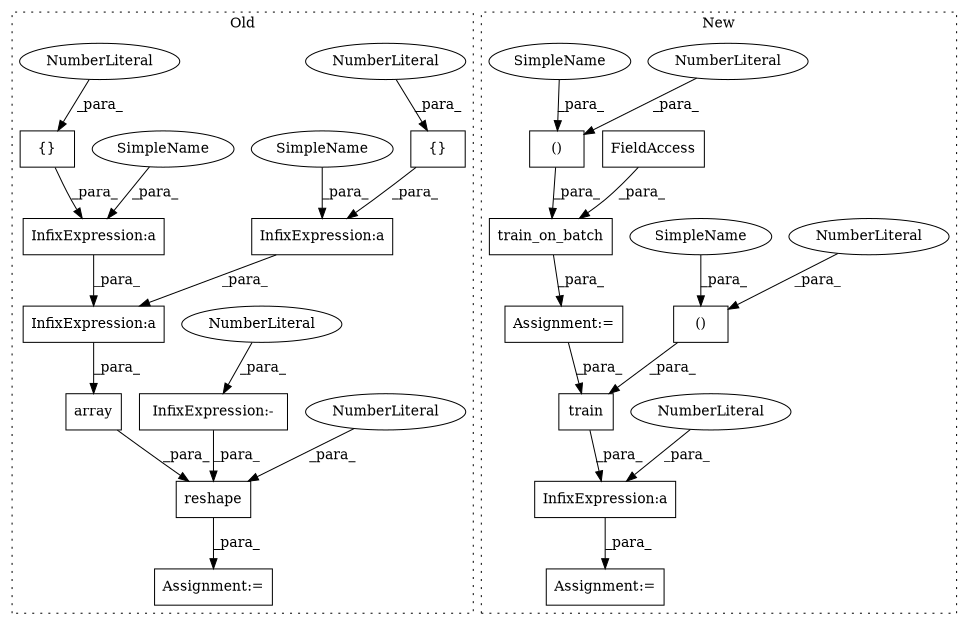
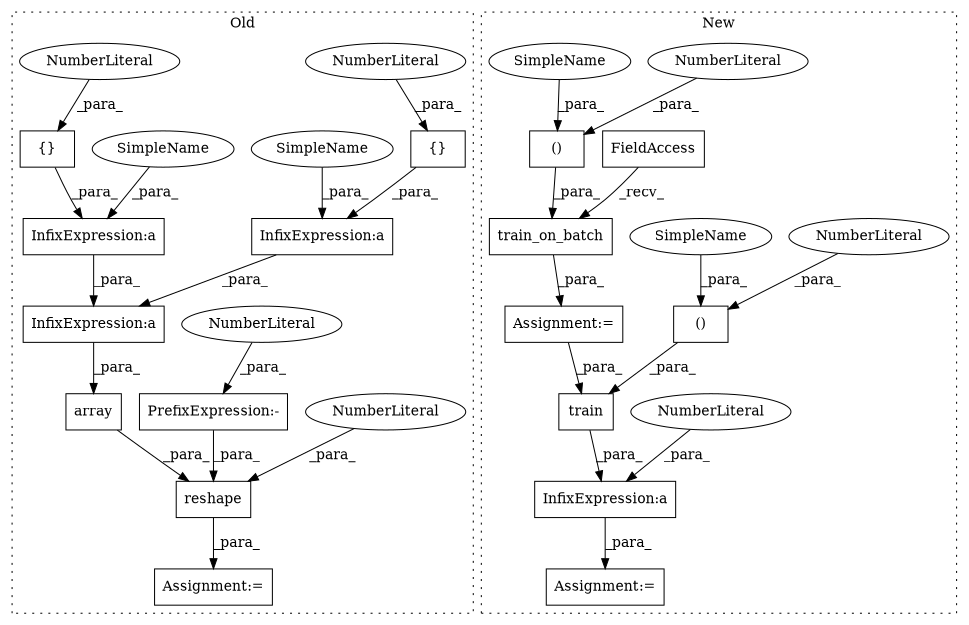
(642, 193) -> (642, 193)
(213, 412) -> (213, 412)
